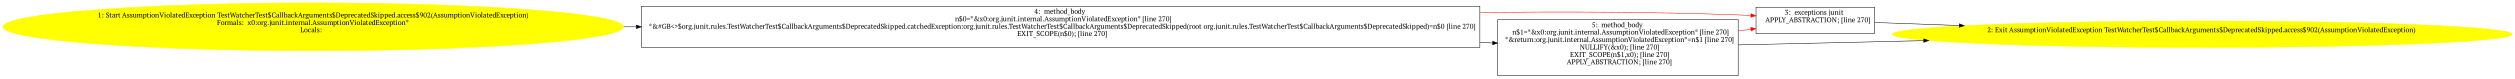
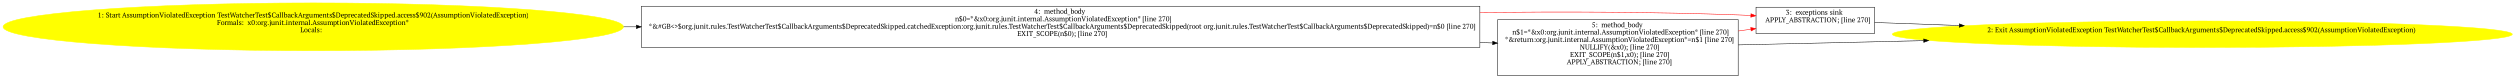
(1815, 20) -> (1815, 20)
